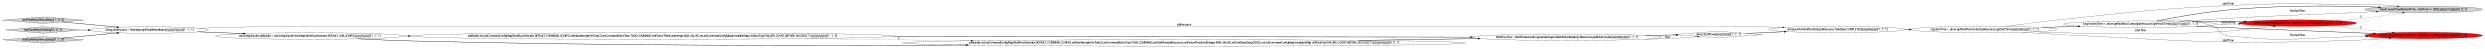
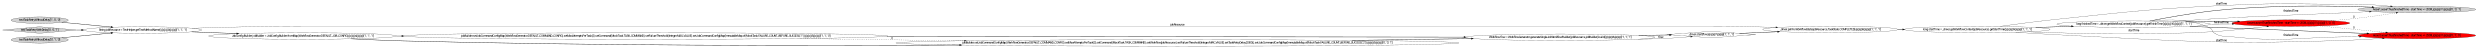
(43, 20) -> (40, 20)
(43, 40) -> (40, 40)
